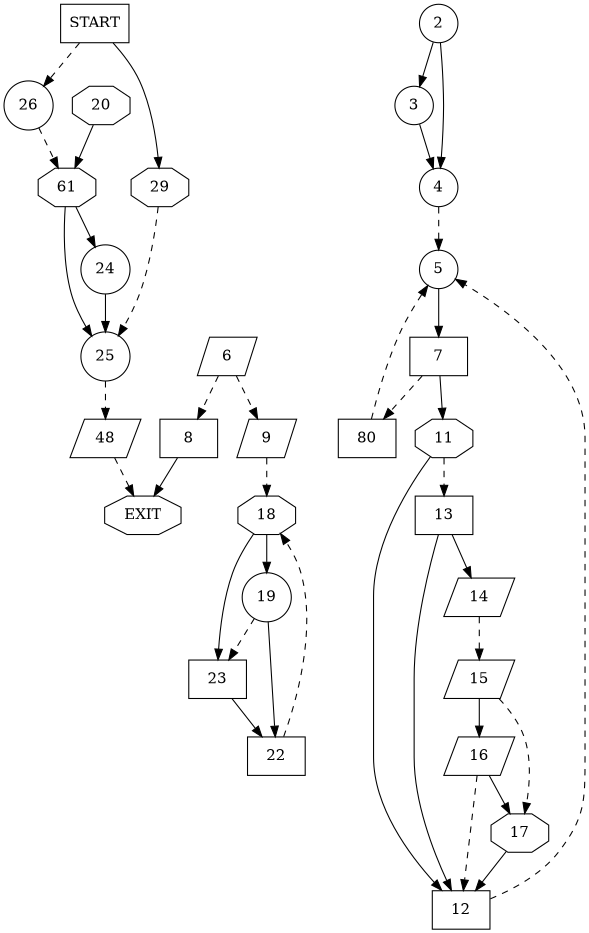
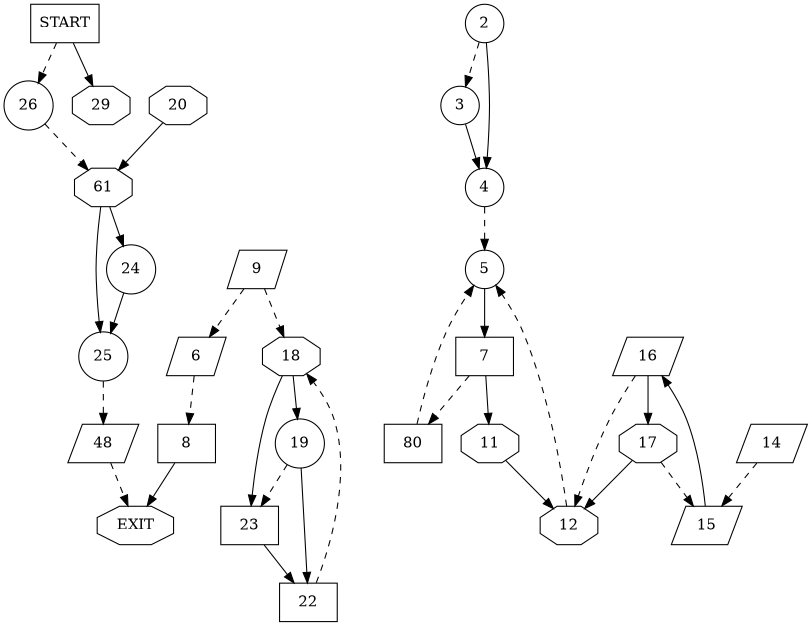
(428, 59) -> (474, 59)
(147, 268) -> none
(245, 393) -> (230, 309)
(444, 515) -> none
(527, 747) -> (674, 480)
(461, 910) -> (569, 525)
